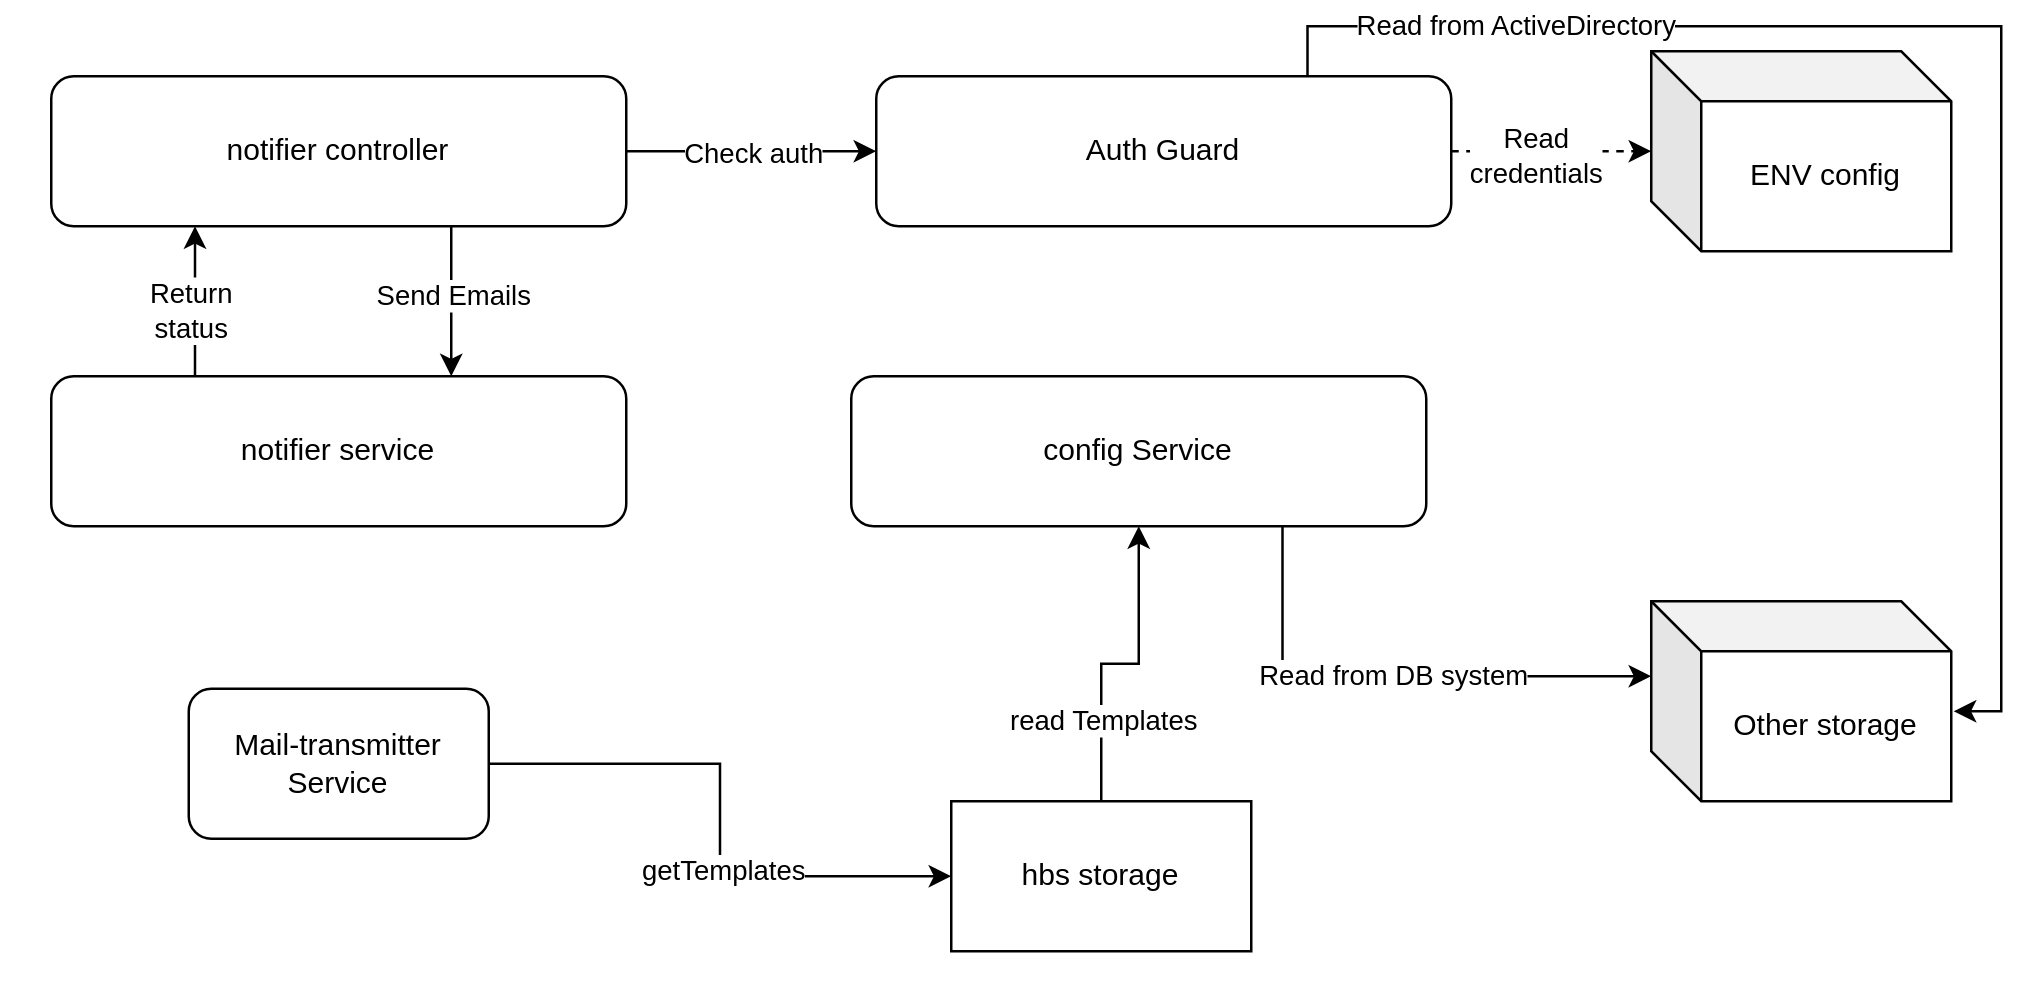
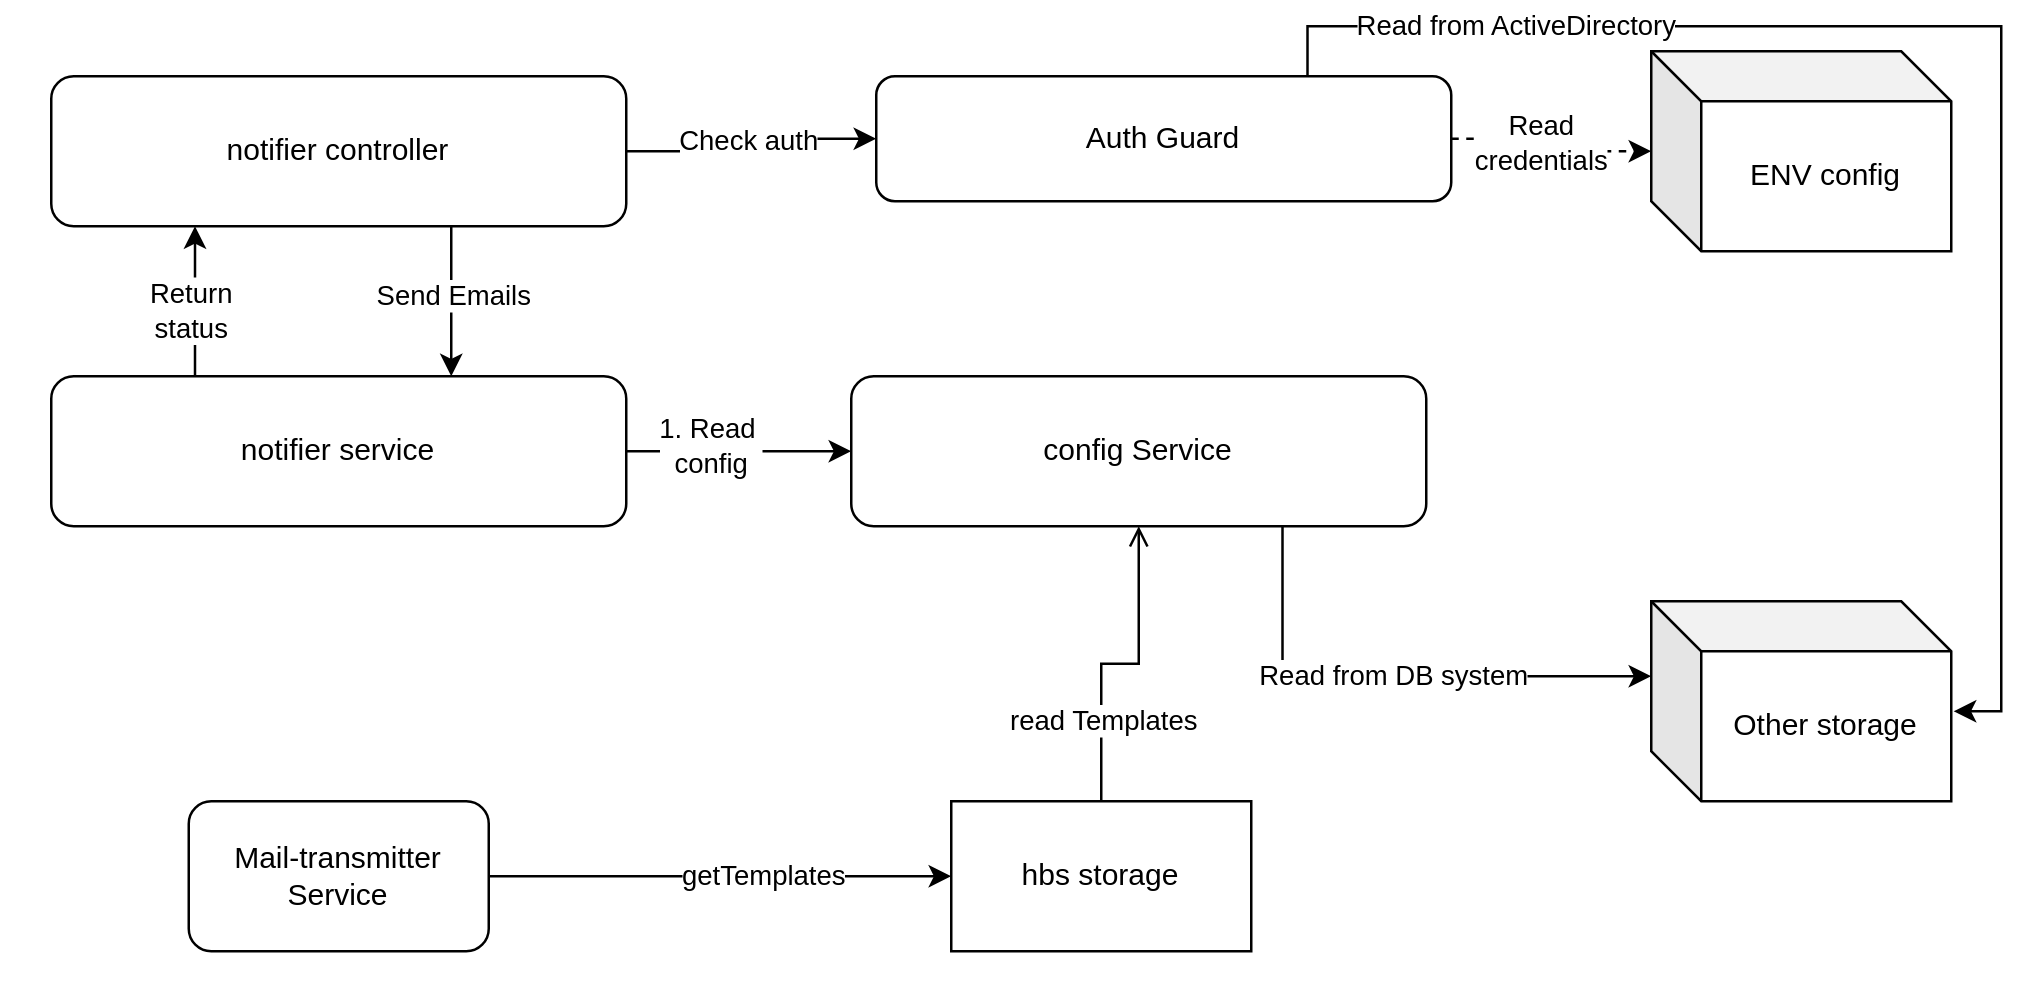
(1164, 151) -> (1164, 139)
none -> (798, 451)
(1139, 544) -> (1139, 540)
(339, 764) -> (339, 876)
